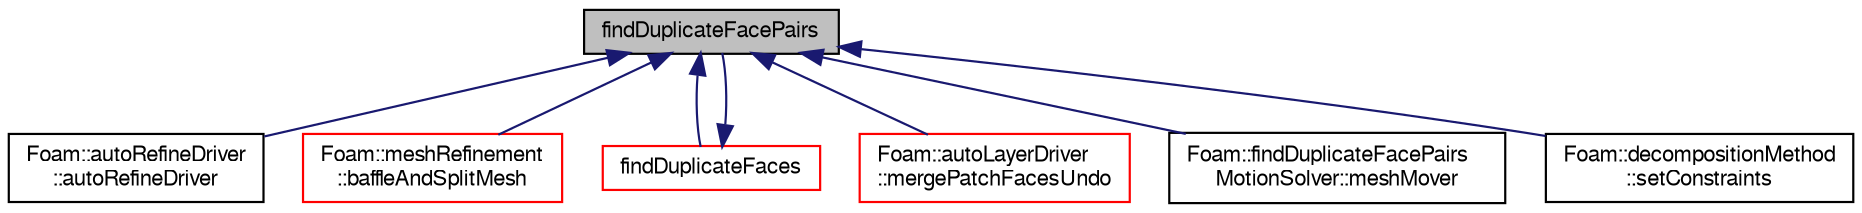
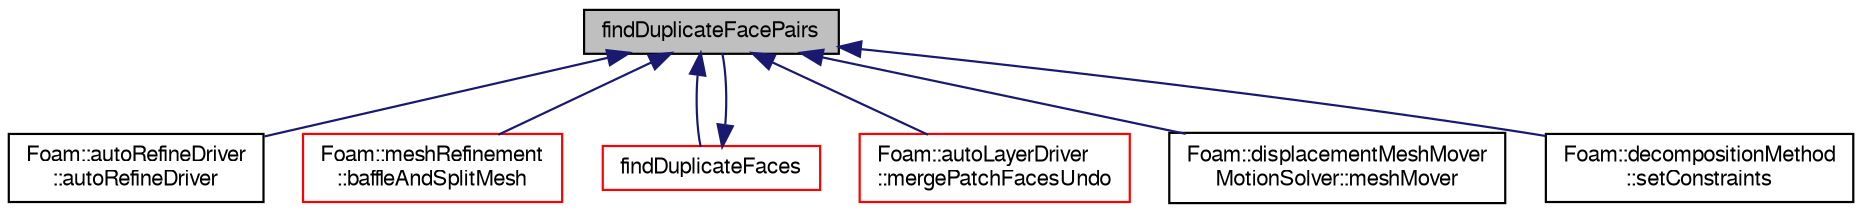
(1337, 168) -> (1337, 168)
